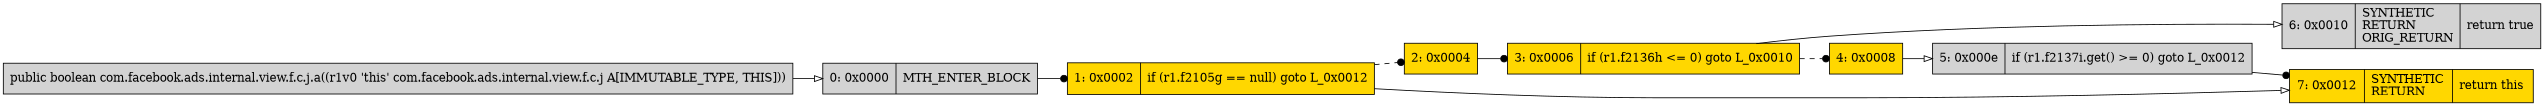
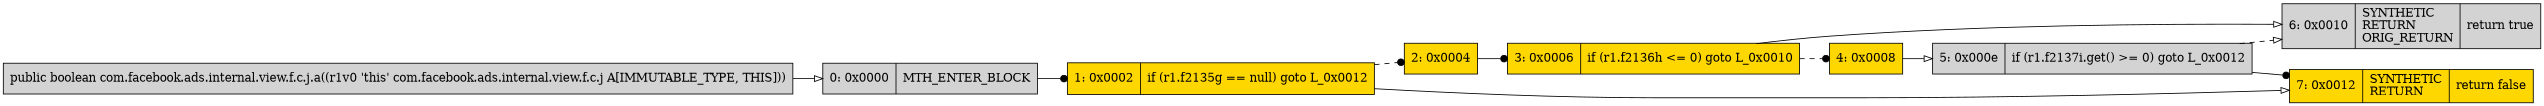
none -> (2257, 42)
(1257, 78) -> (1257, 78)
(2492, 86) -> (2491, 86)
